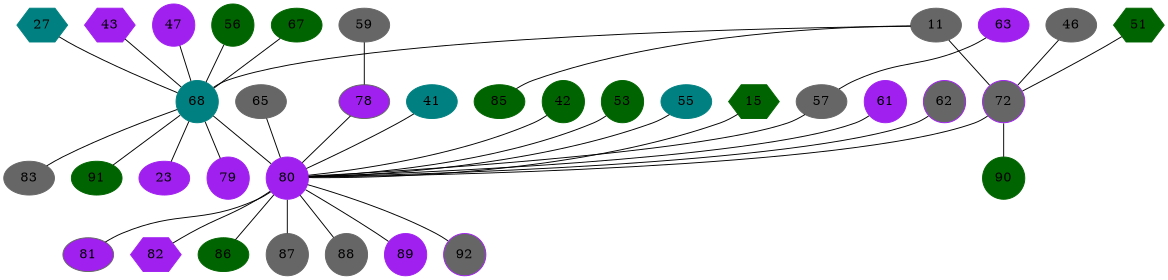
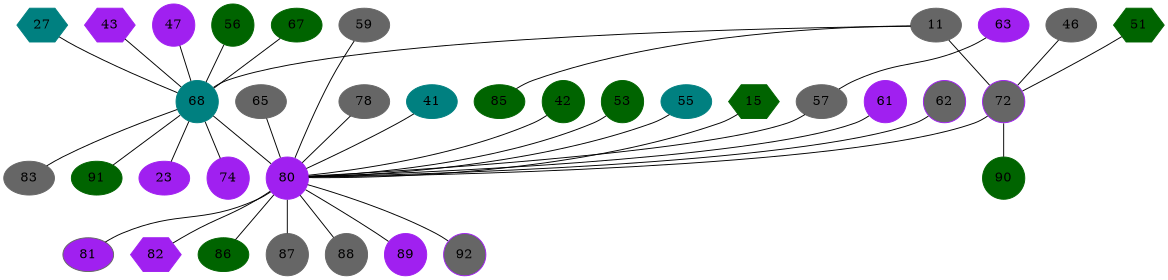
(364, 63) -> (322, 98)
(364, 102) -> (364, 102)
(228, 178) -> (228, 178)
